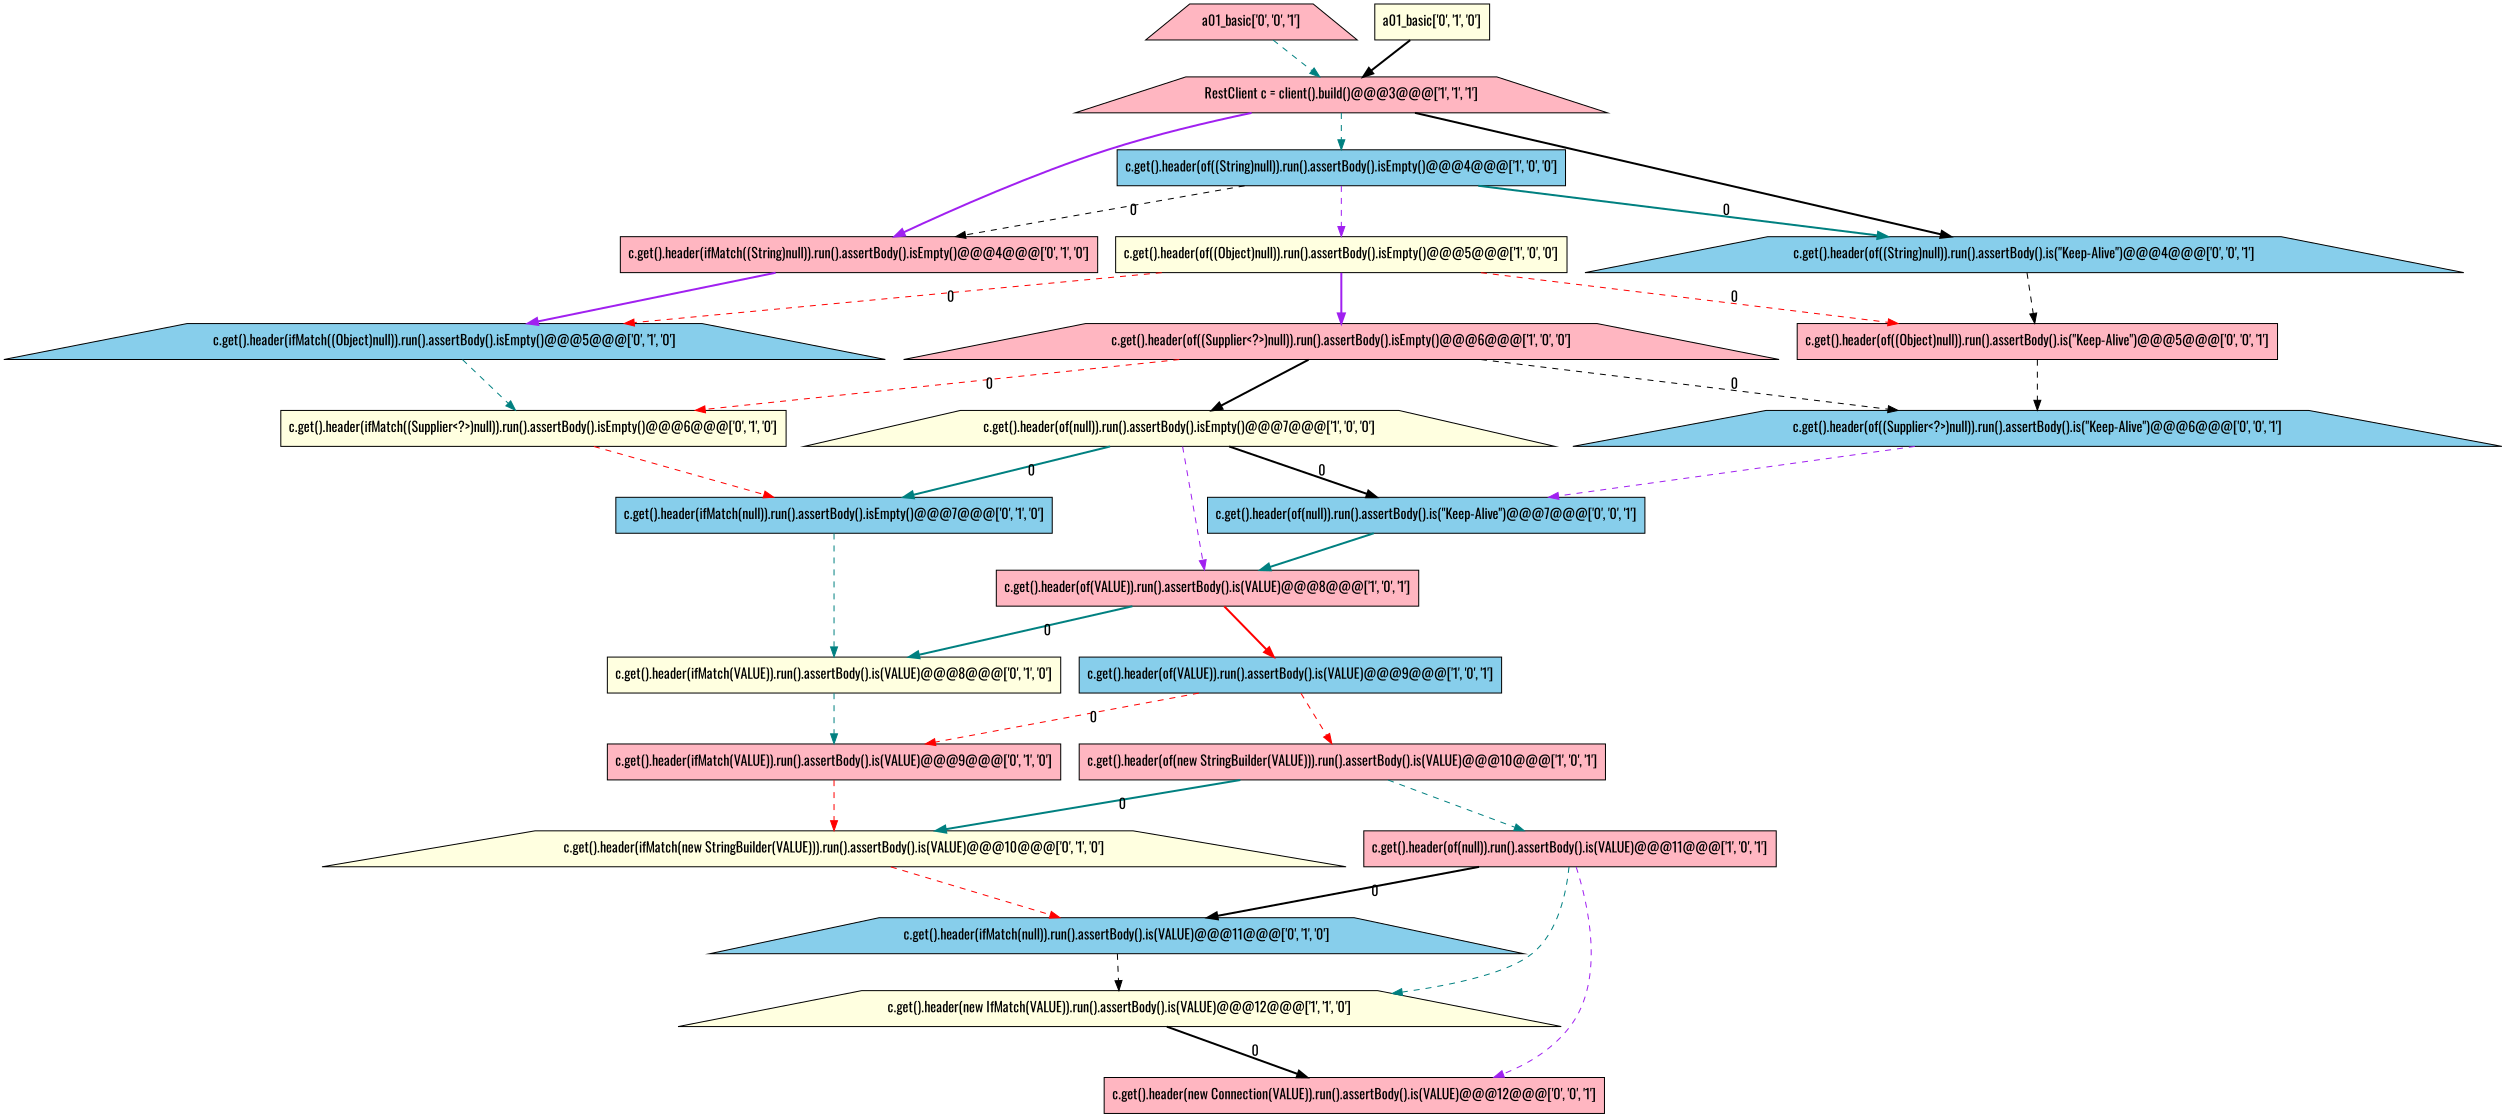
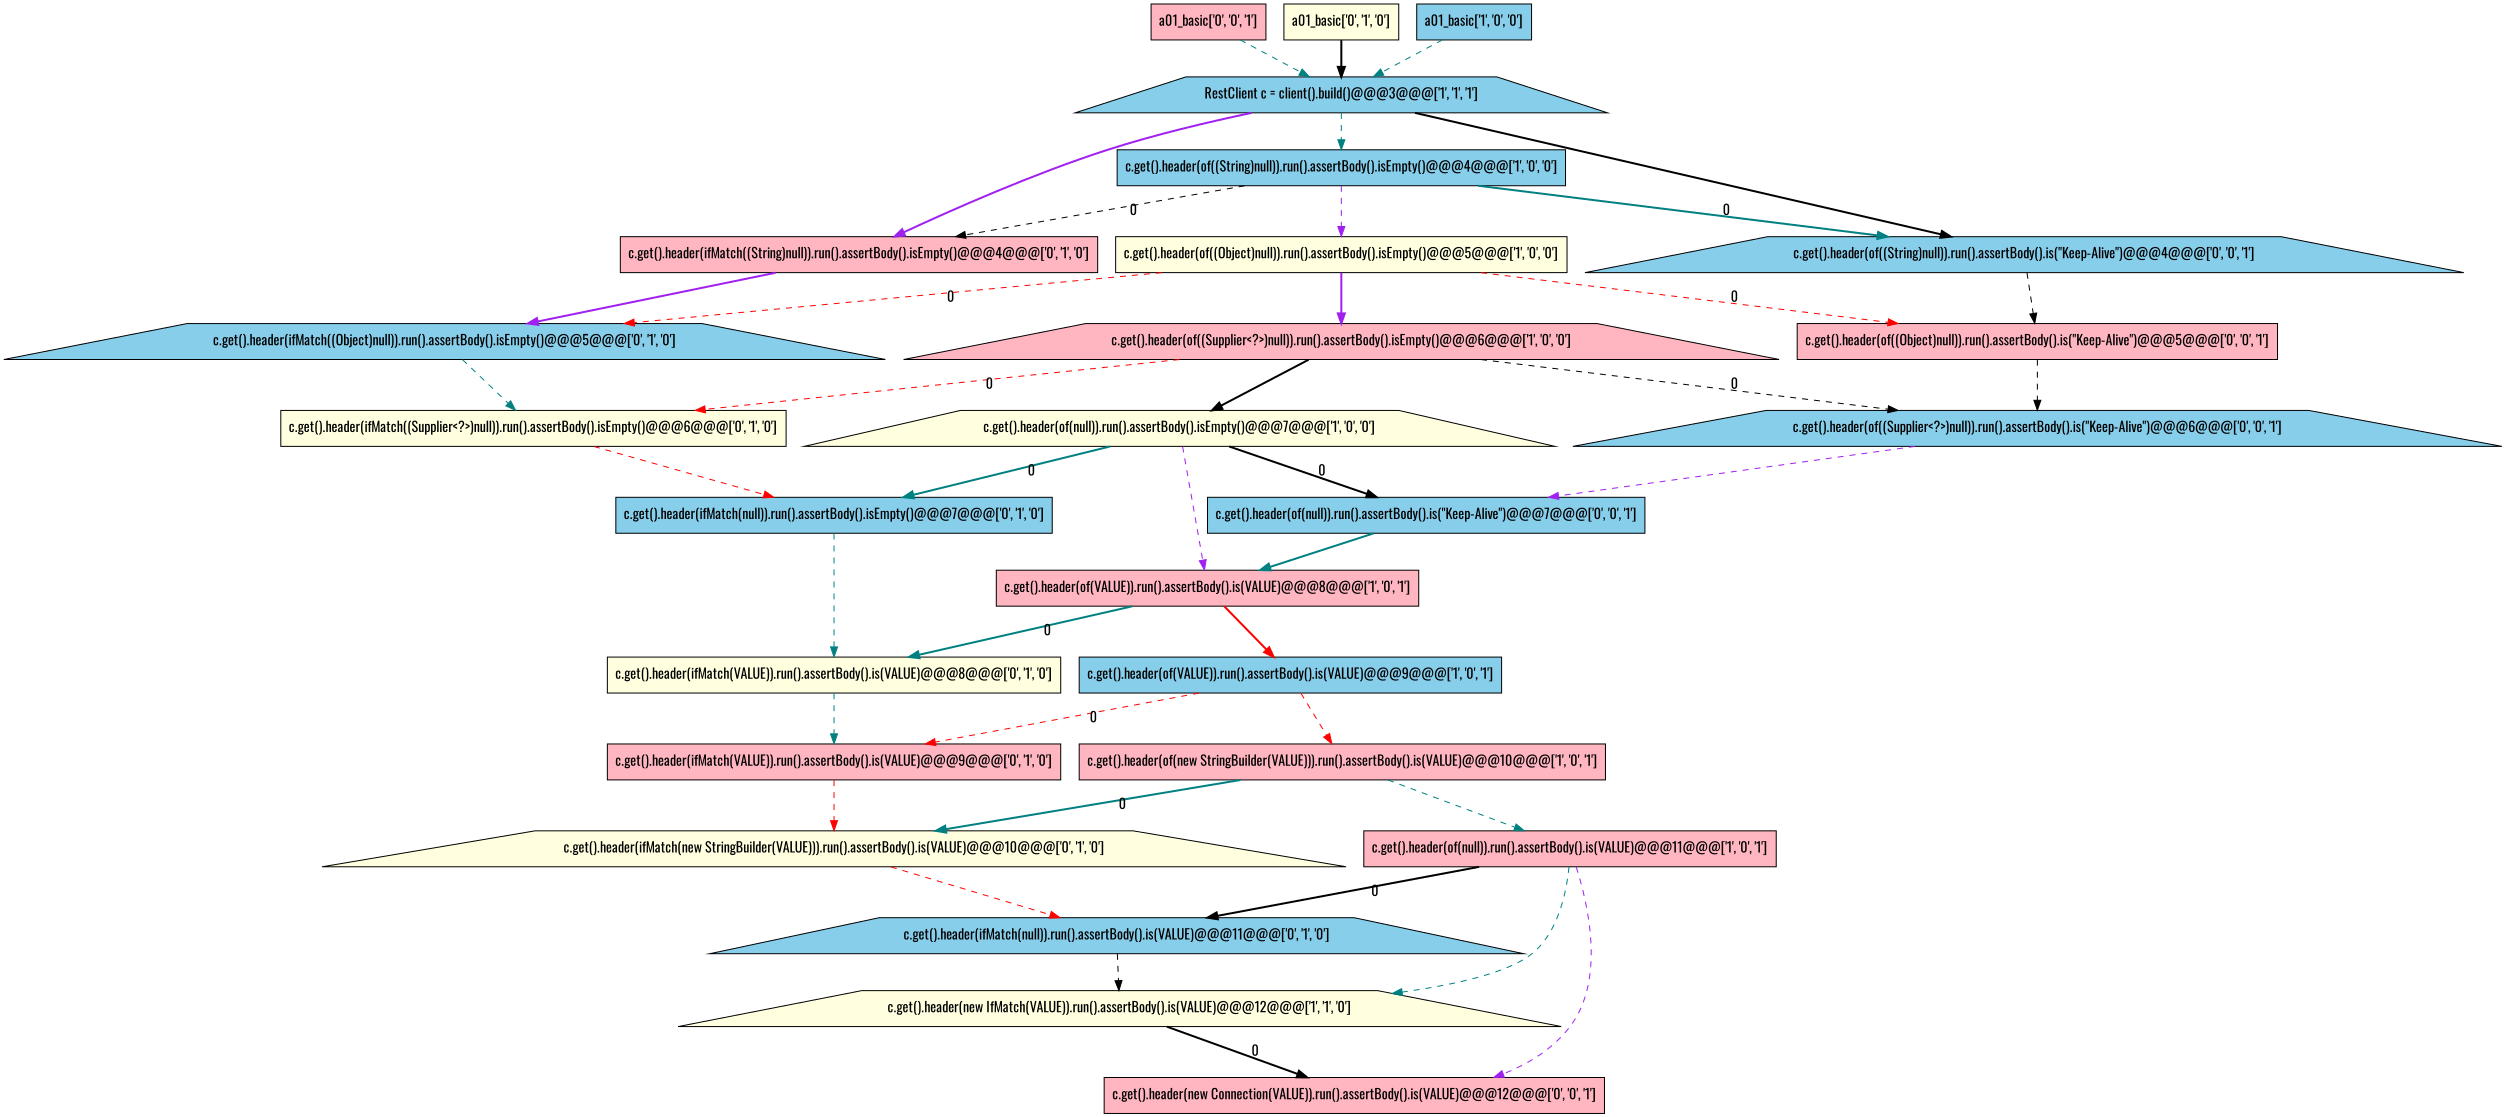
(1251, 22) -> (1209, 22)
none -> (1474, 22)
(1341, 95) -> (1341, 95)
